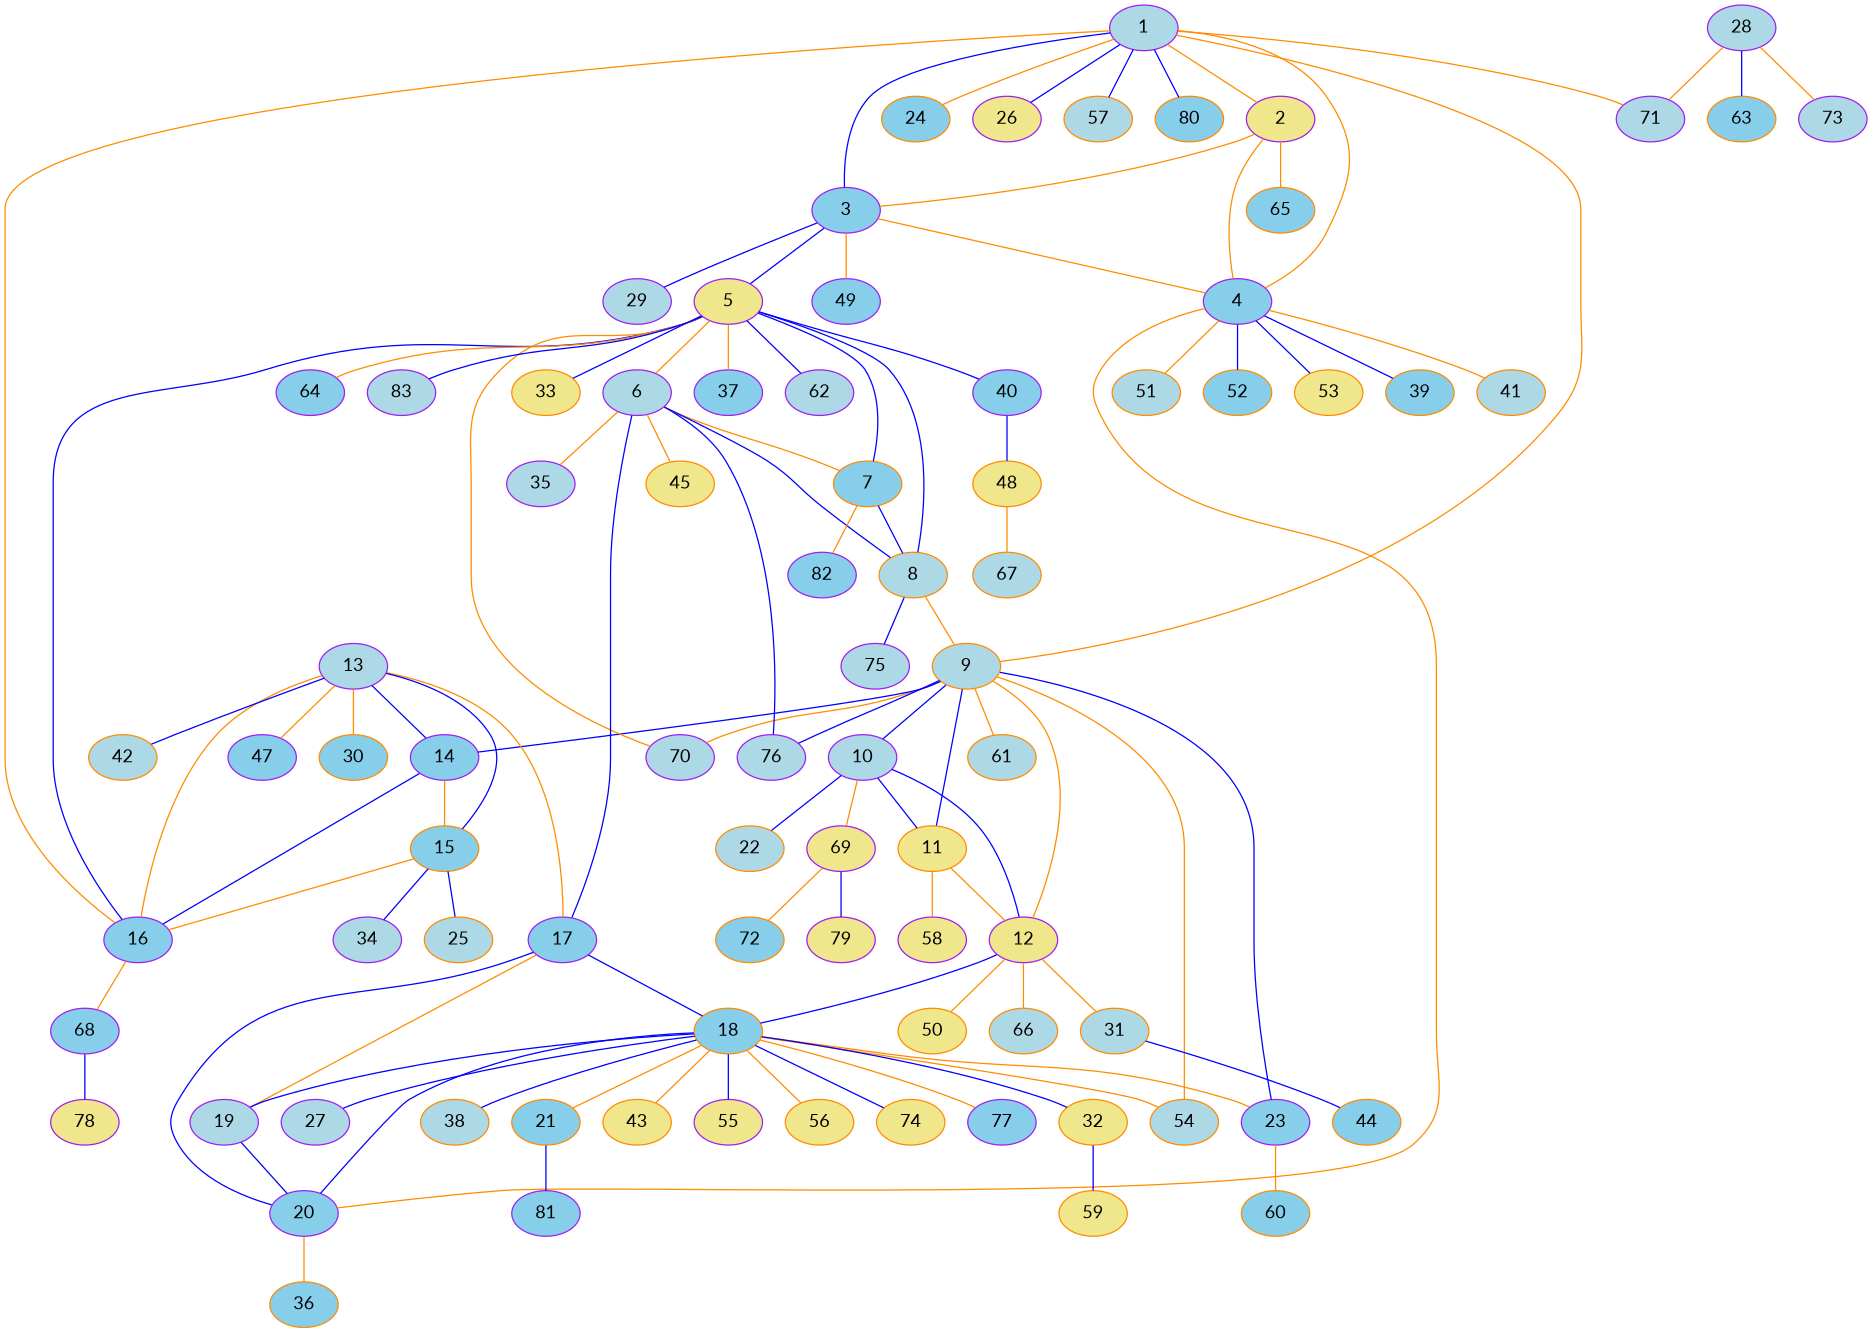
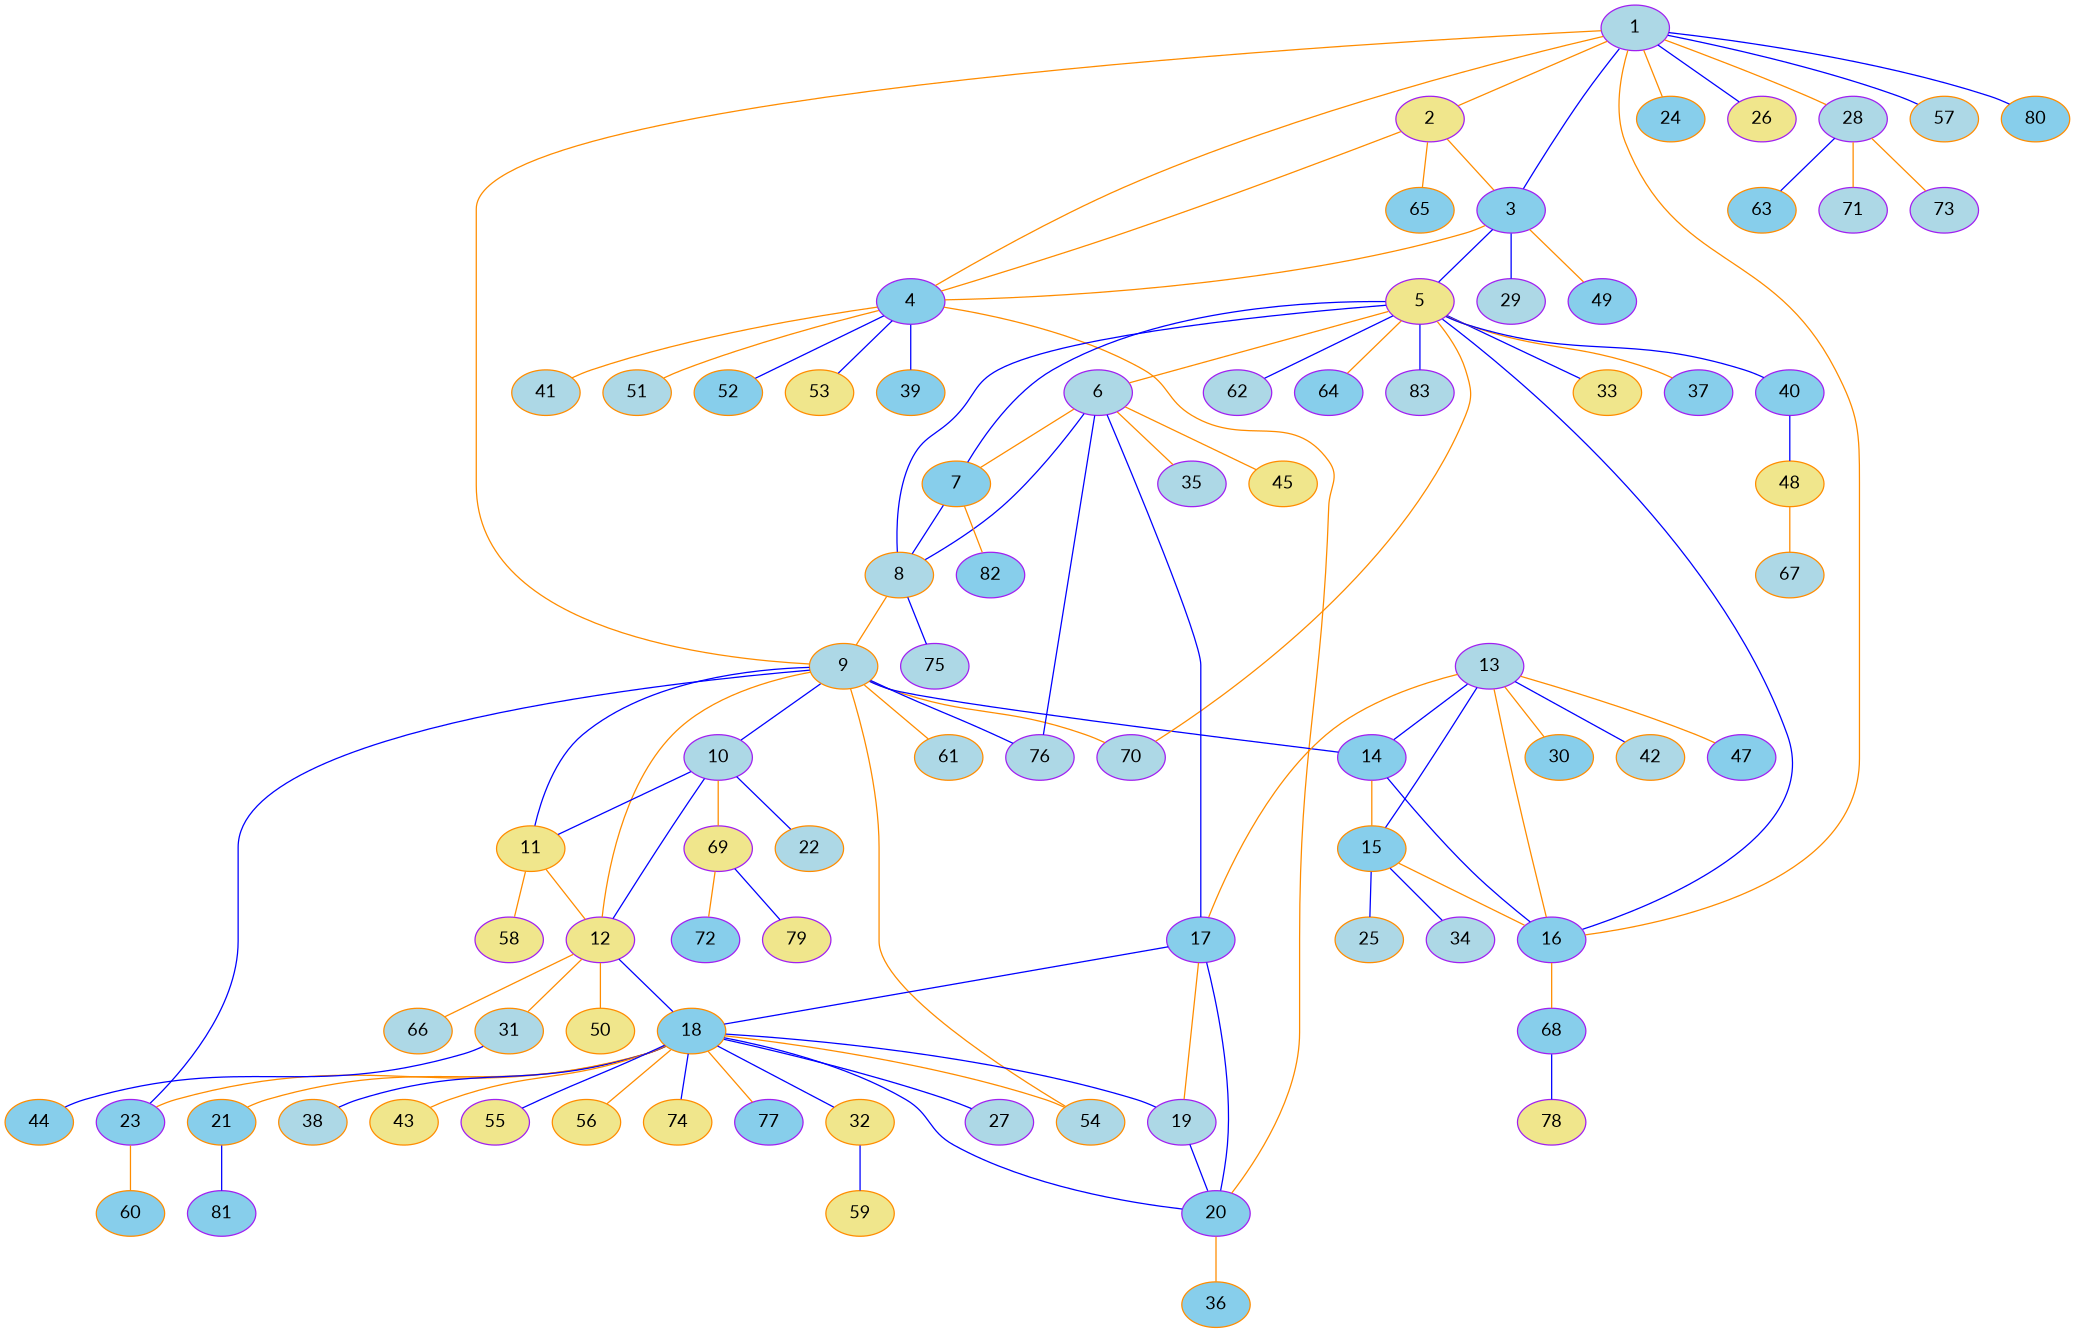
(1403, 56) -> (1746, 71)
(750, 940) -> (706, 940)
